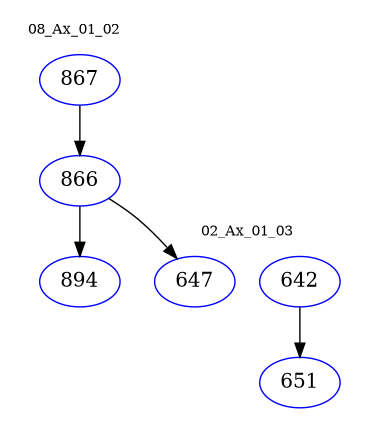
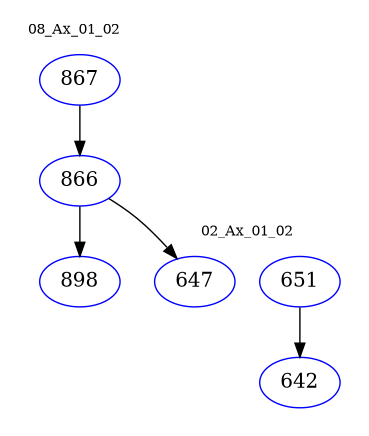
(247, 232) -> (247, 232)
(80, 282) -> (80, 282)
(300, 325) -> (300, 325)
